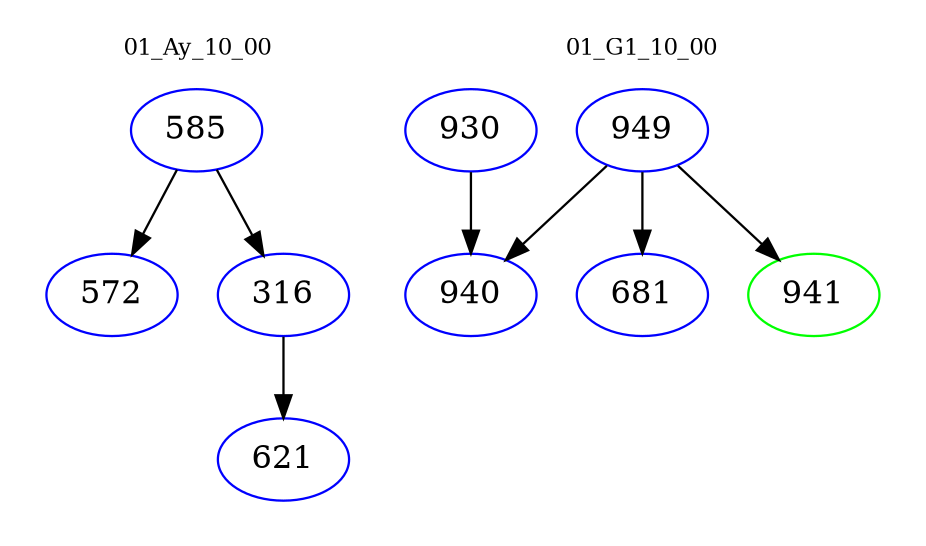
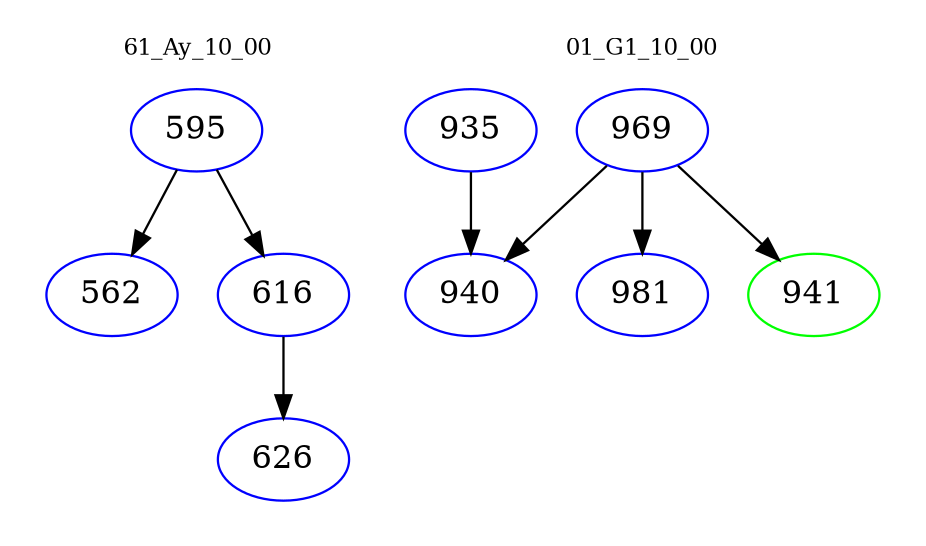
(198, 49) -> (198, 49)
(197, 130) -> (197, 130)
(471, 130) -> (471, 130)
(642, 130) -> (642, 130)
(112, 295) -> (112, 295)
(283, 295) -> (283, 295)
(642, 295) -> (642, 295)
(283, 460) -> (283, 460)
